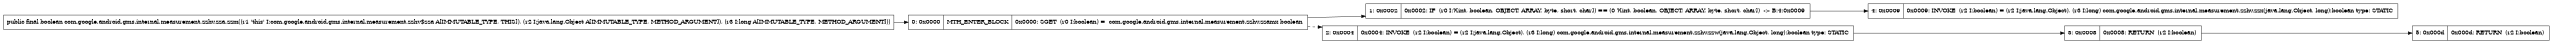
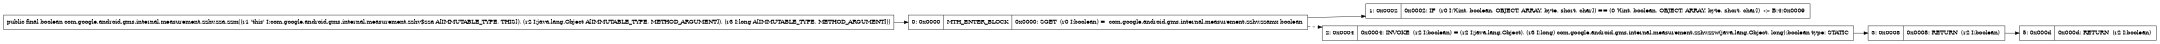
(2133, 11) -> none
